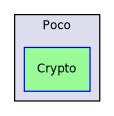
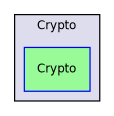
(57, 26) -> (57, 26)
